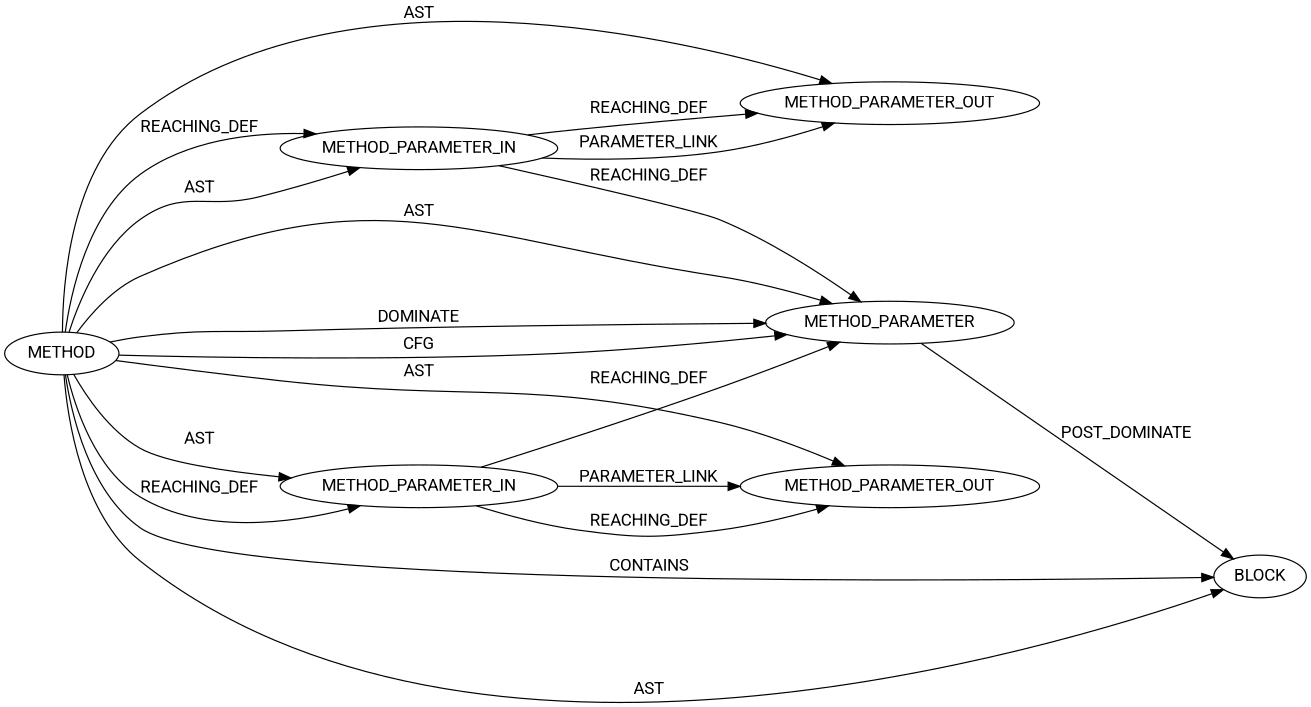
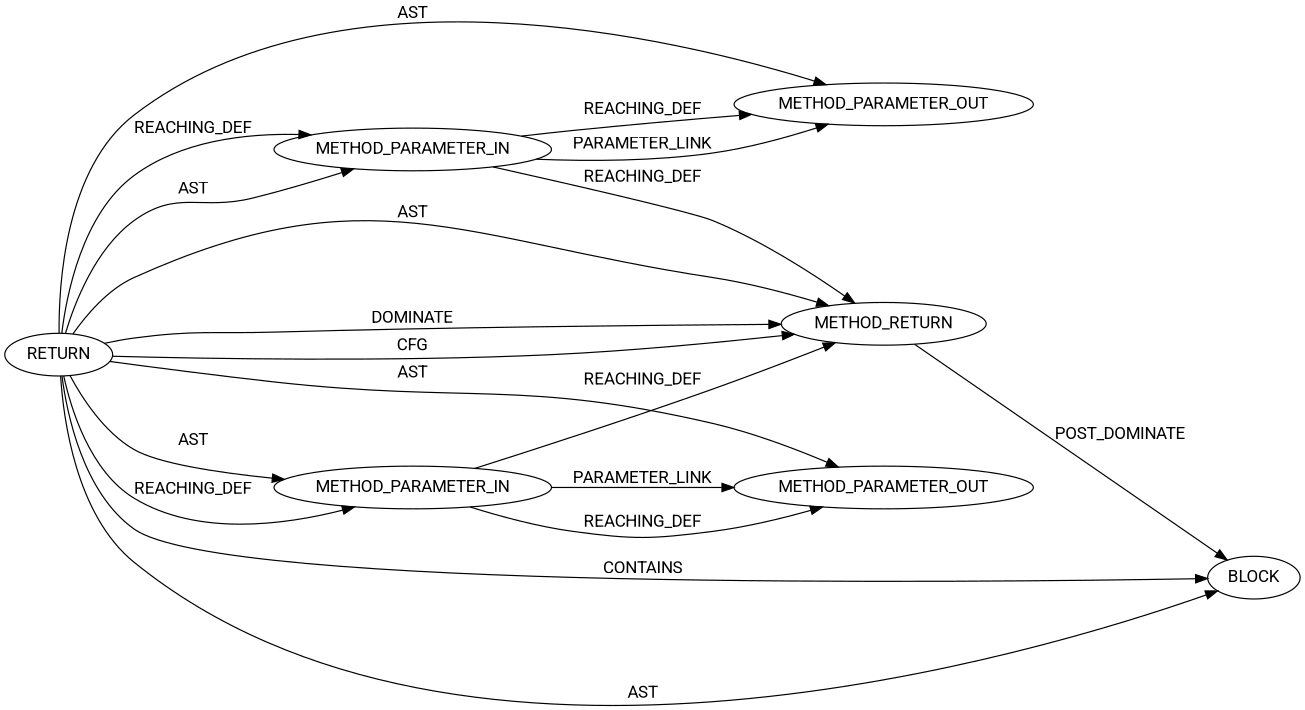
(890, 323) -> (884, 324)
(62, 353) -> (59, 355)
